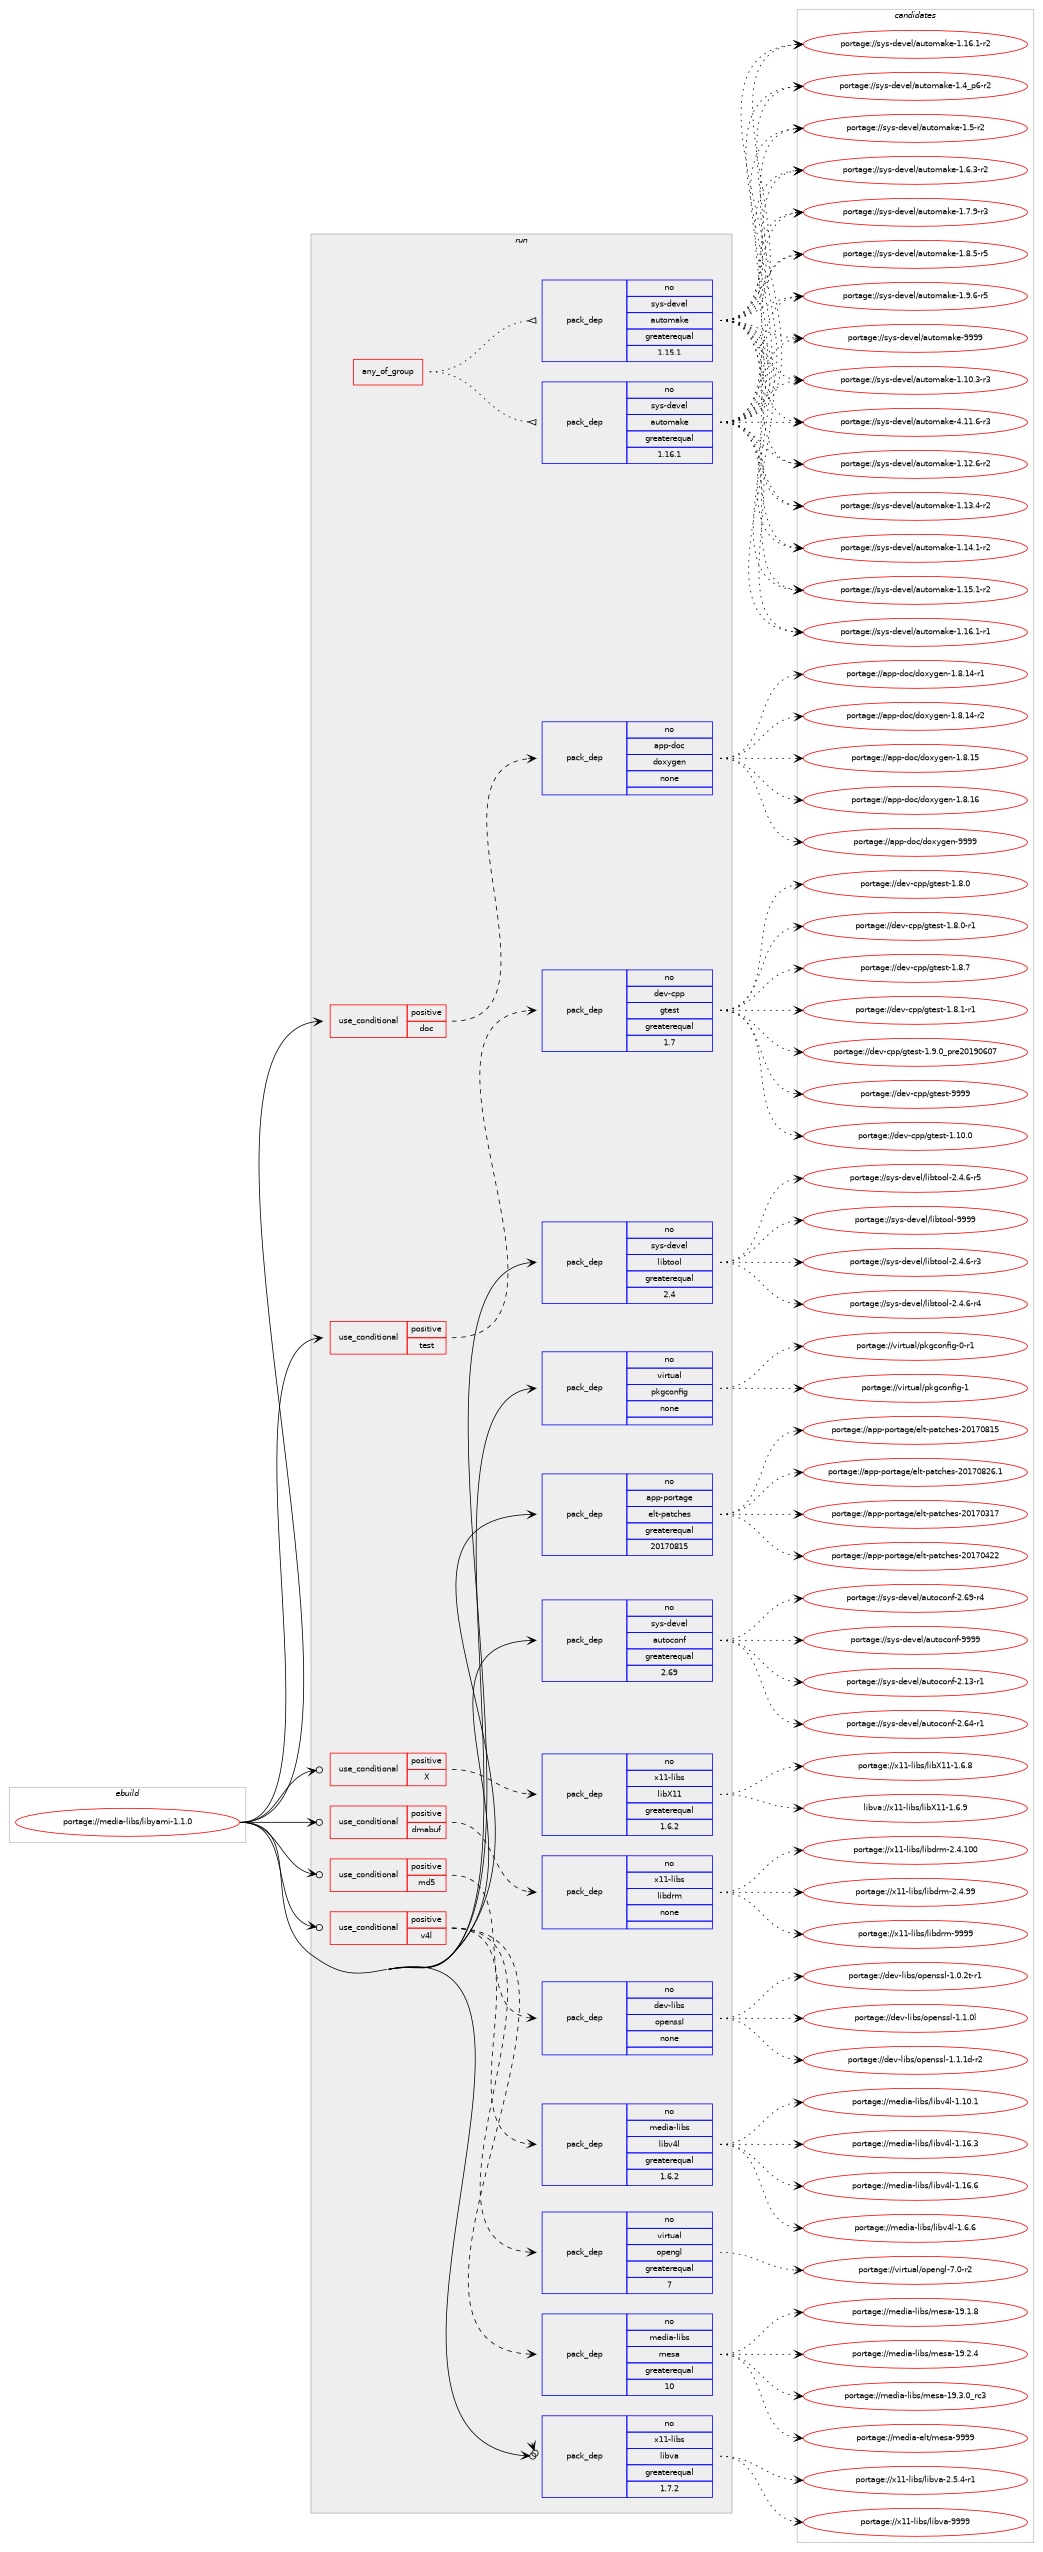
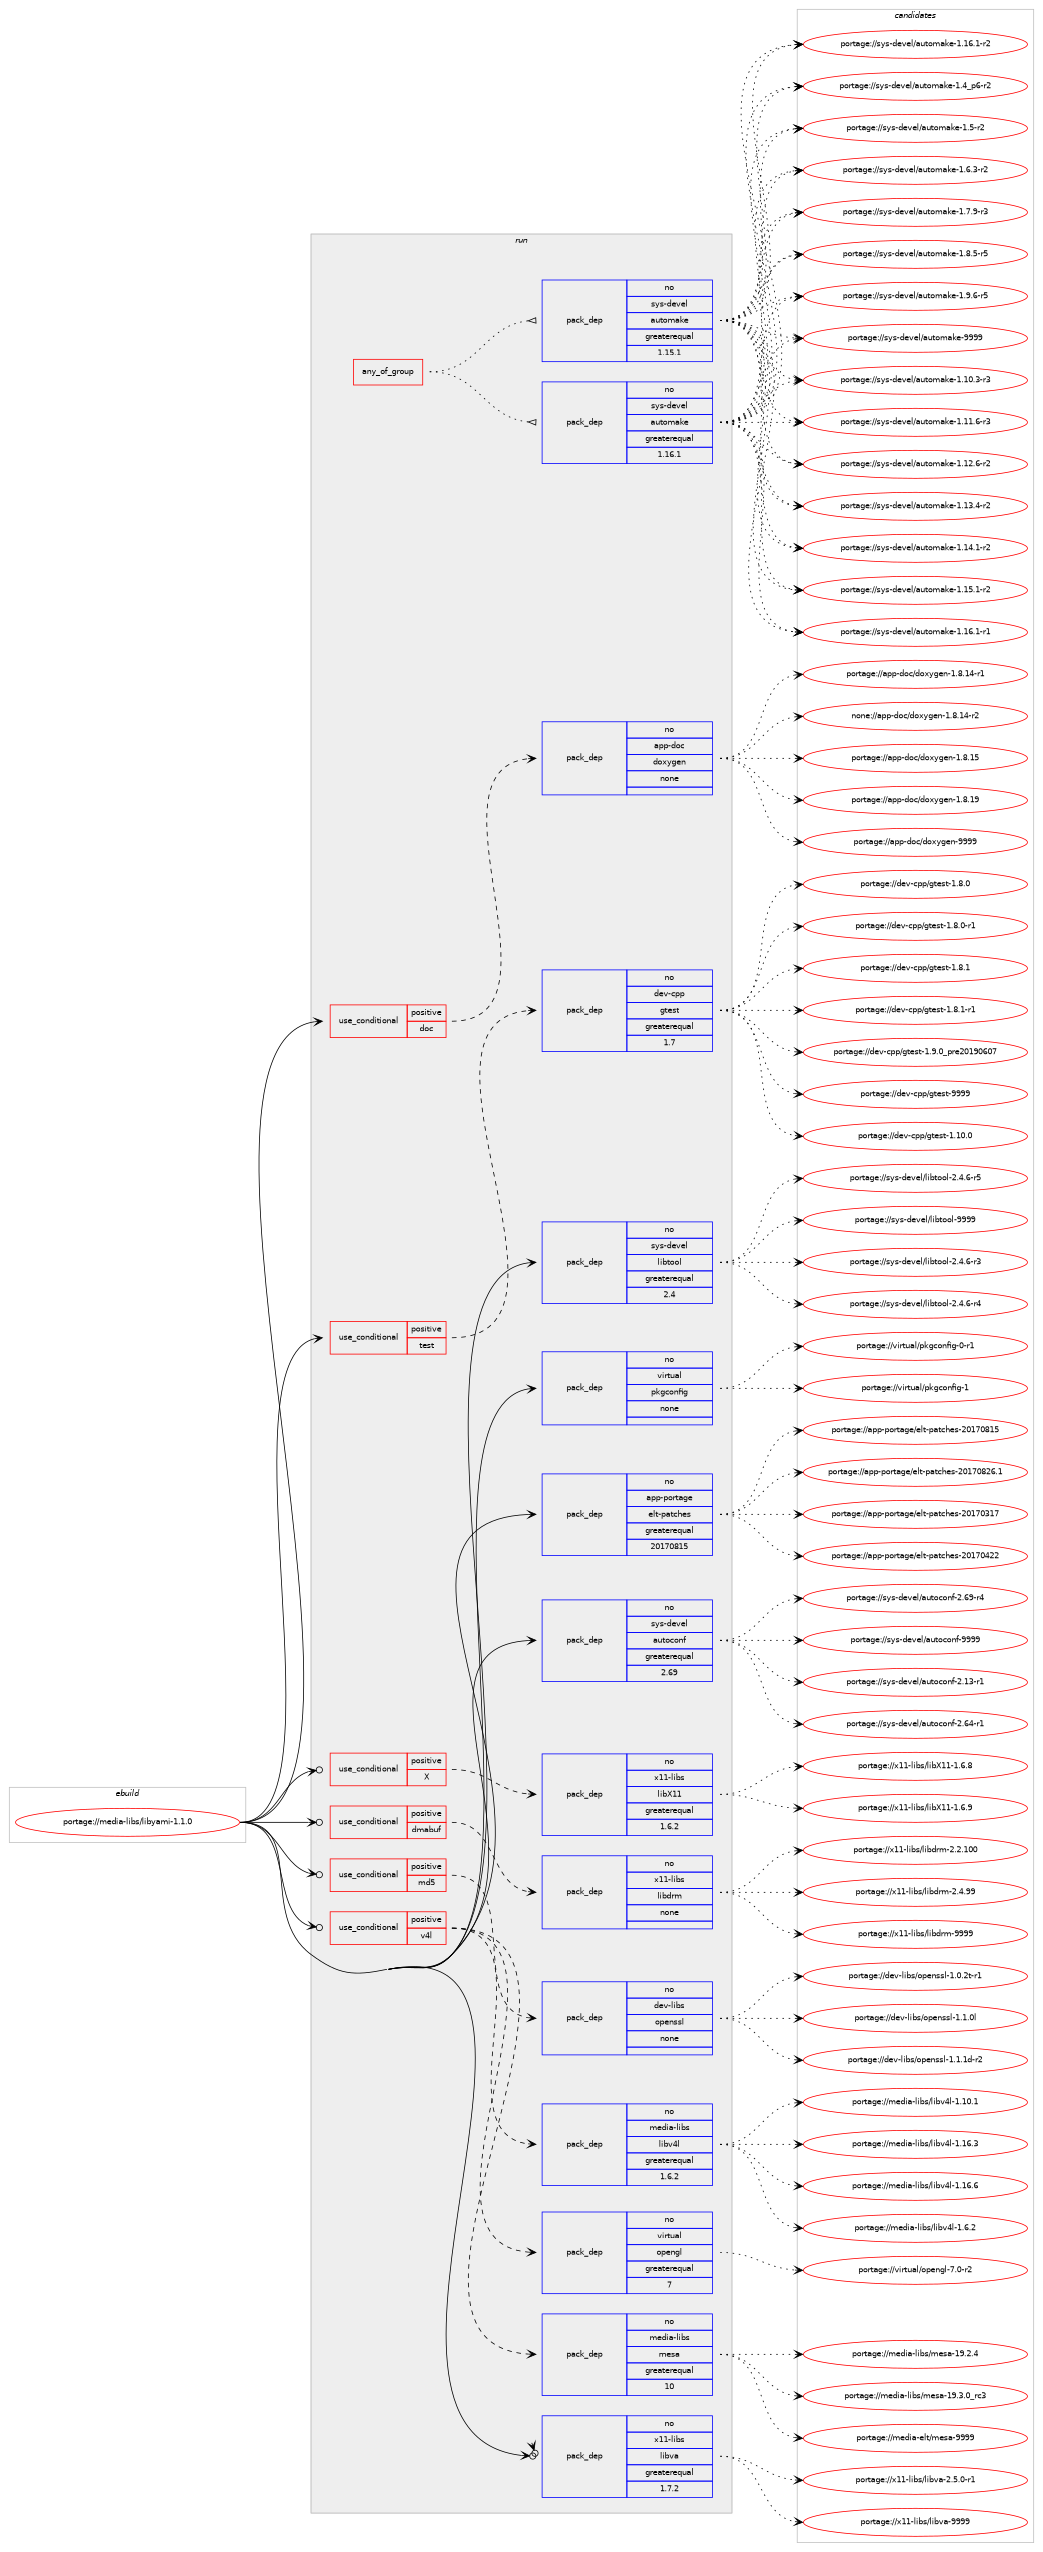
(915, 422) -> (915, 422)
(915, 716) -> (915, 716)
(915, 800) -> (915, 800)
(915, 968) -> (915, 968)
(915, 1808) -> (915, 1808)
(915, 1850) -> (915, 1850)
(915, 2228) -> (915, 2228)
(915, 2312) -> none
(915, 2480) -> (915, 2480)
